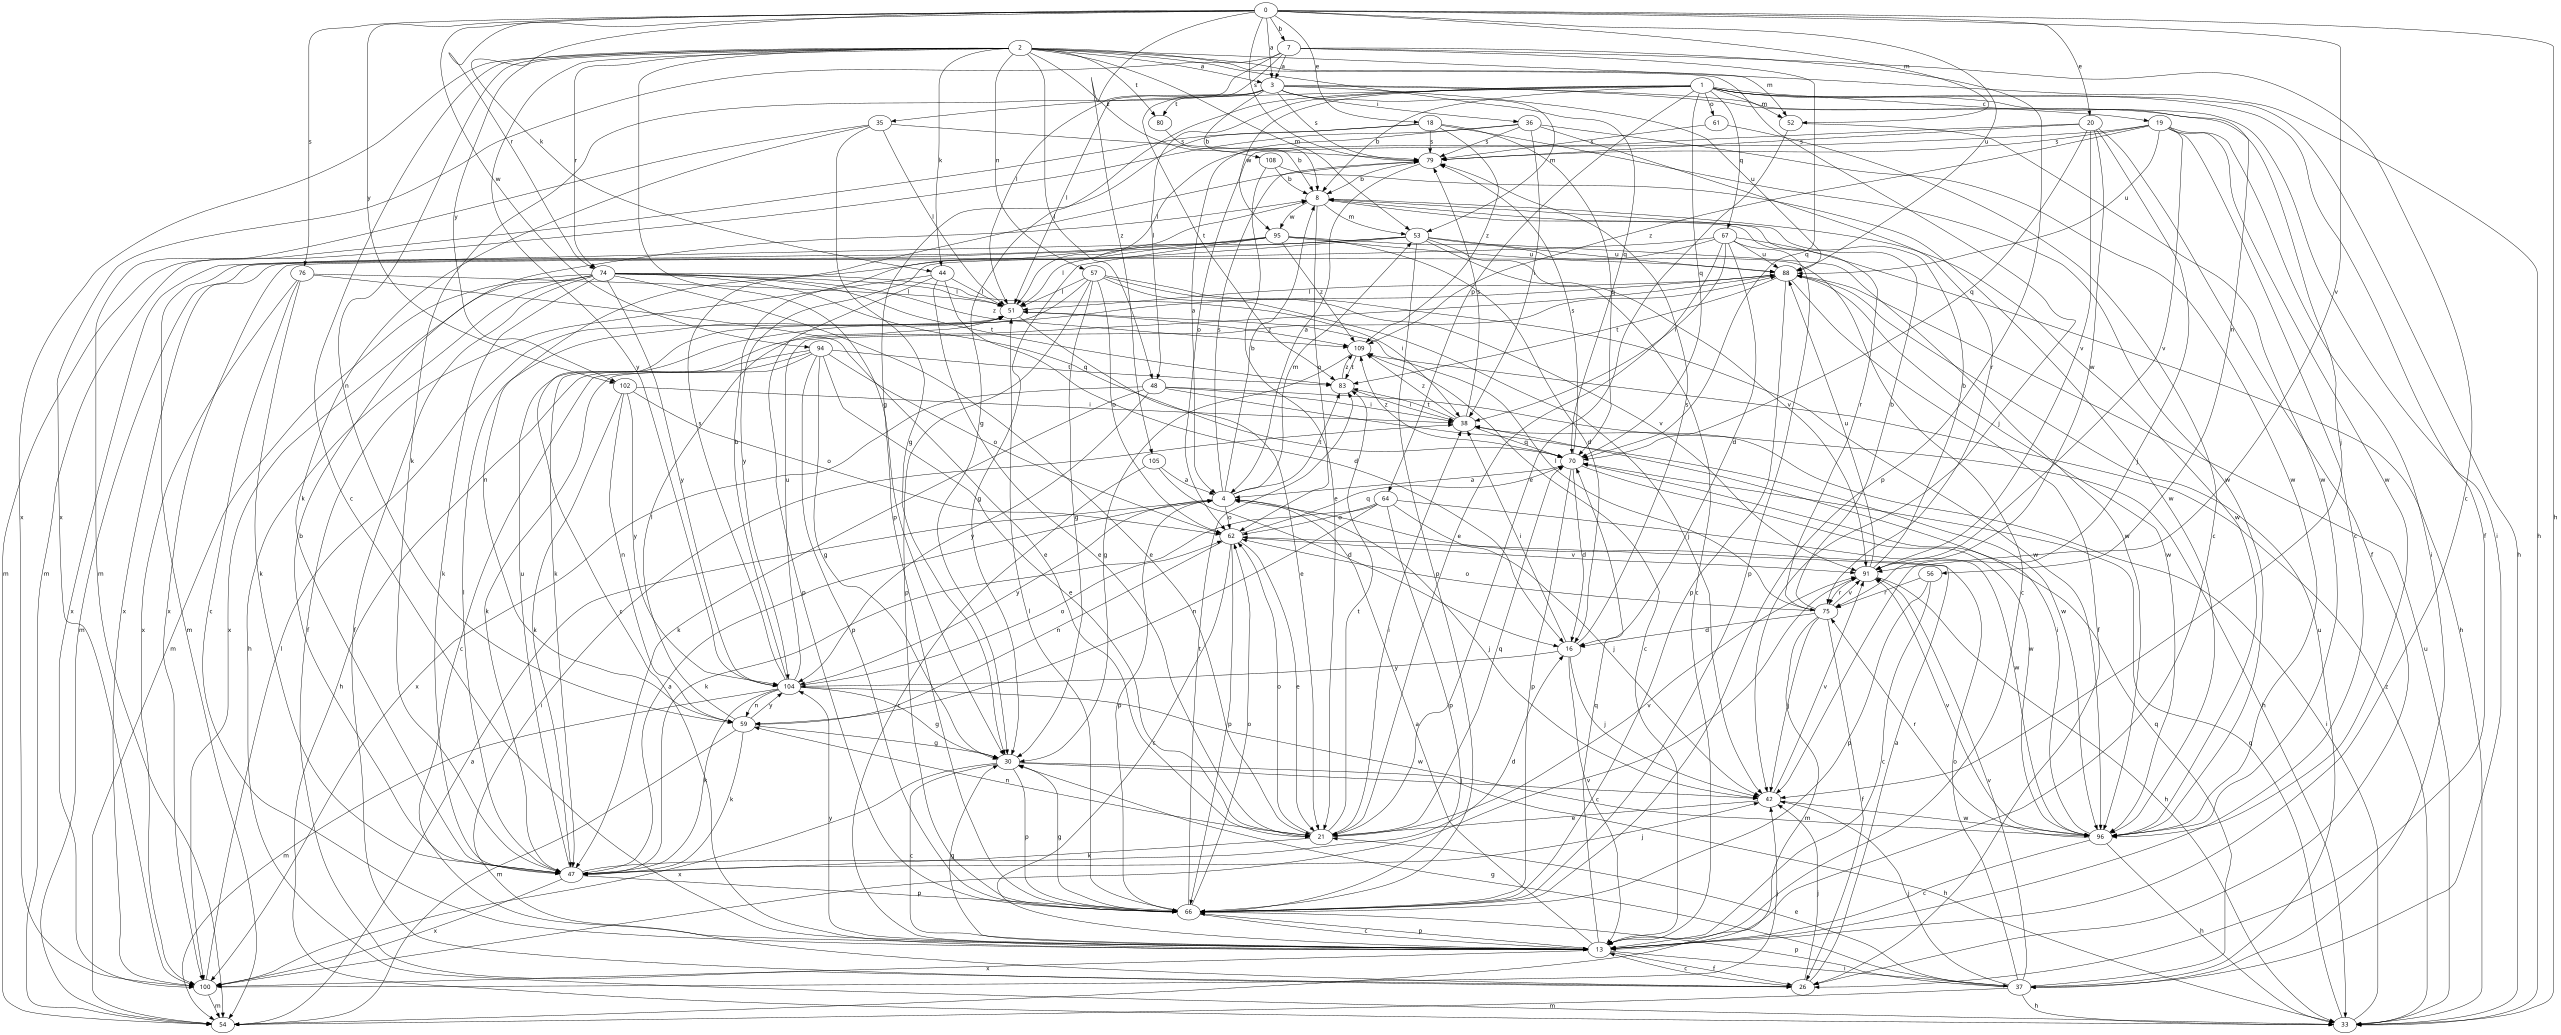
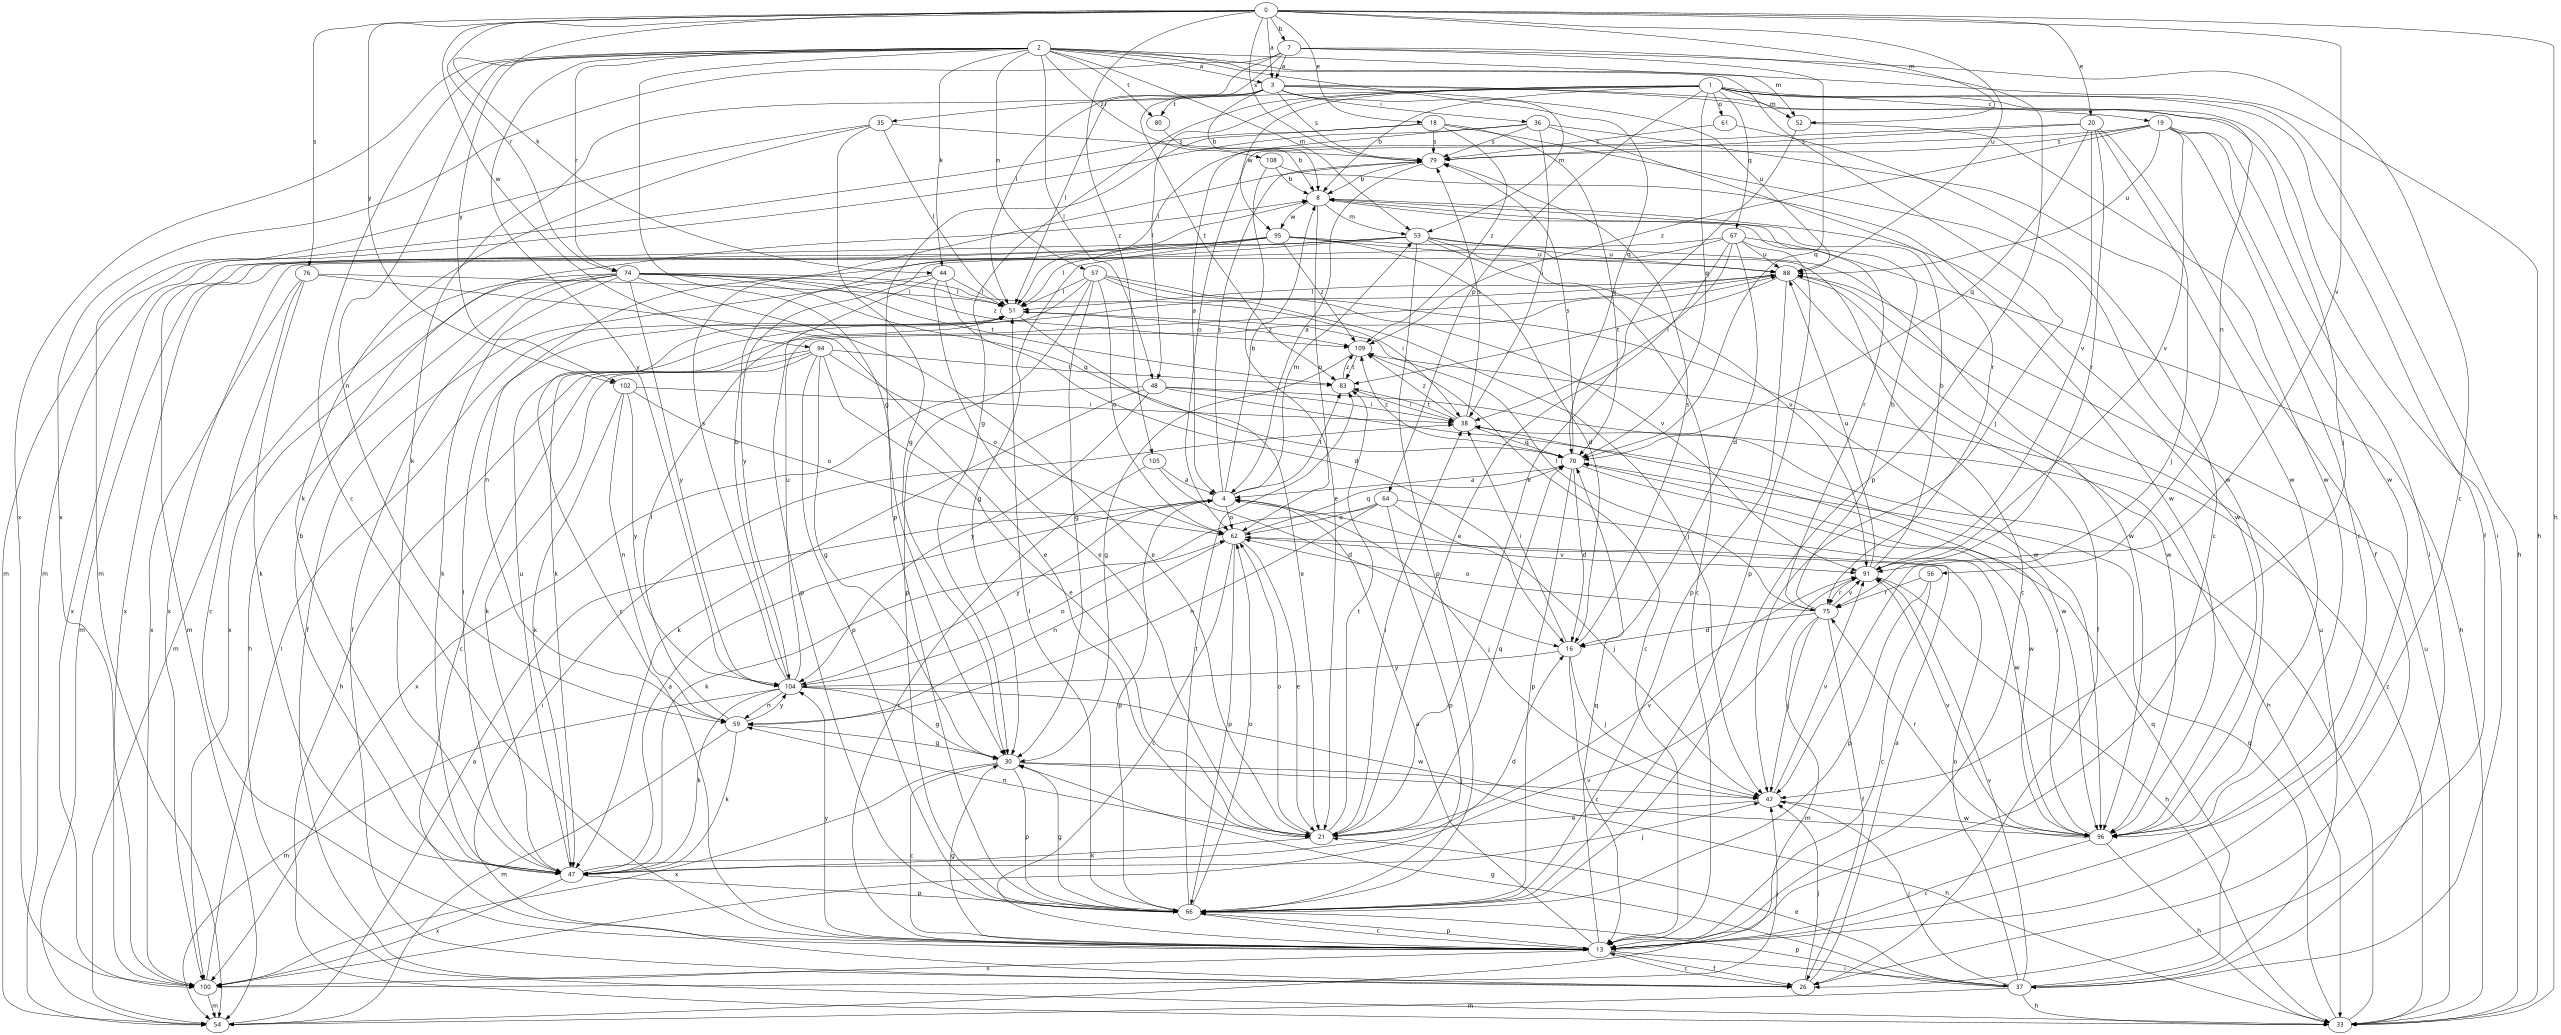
(2092, 367) -> (2092, 367)
